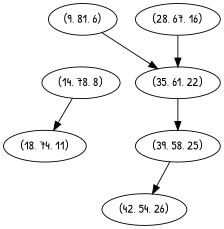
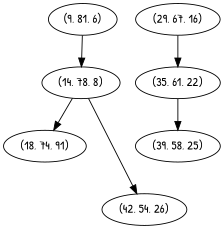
(178, 19) -> (178, 19)
(126, 48) -> (82, 47)
(45, 146) -> (45, 146)
(163, 174) -> (111, 142)
